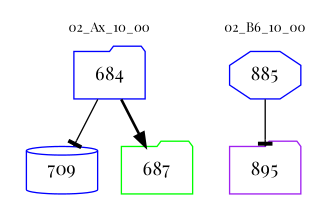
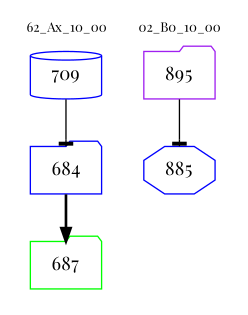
(110, 28) -> (67, 28)
(265, 28) -> (180, 28)
(87, 120) -> (66, 120)
(265, 120) -> (179, 120)
